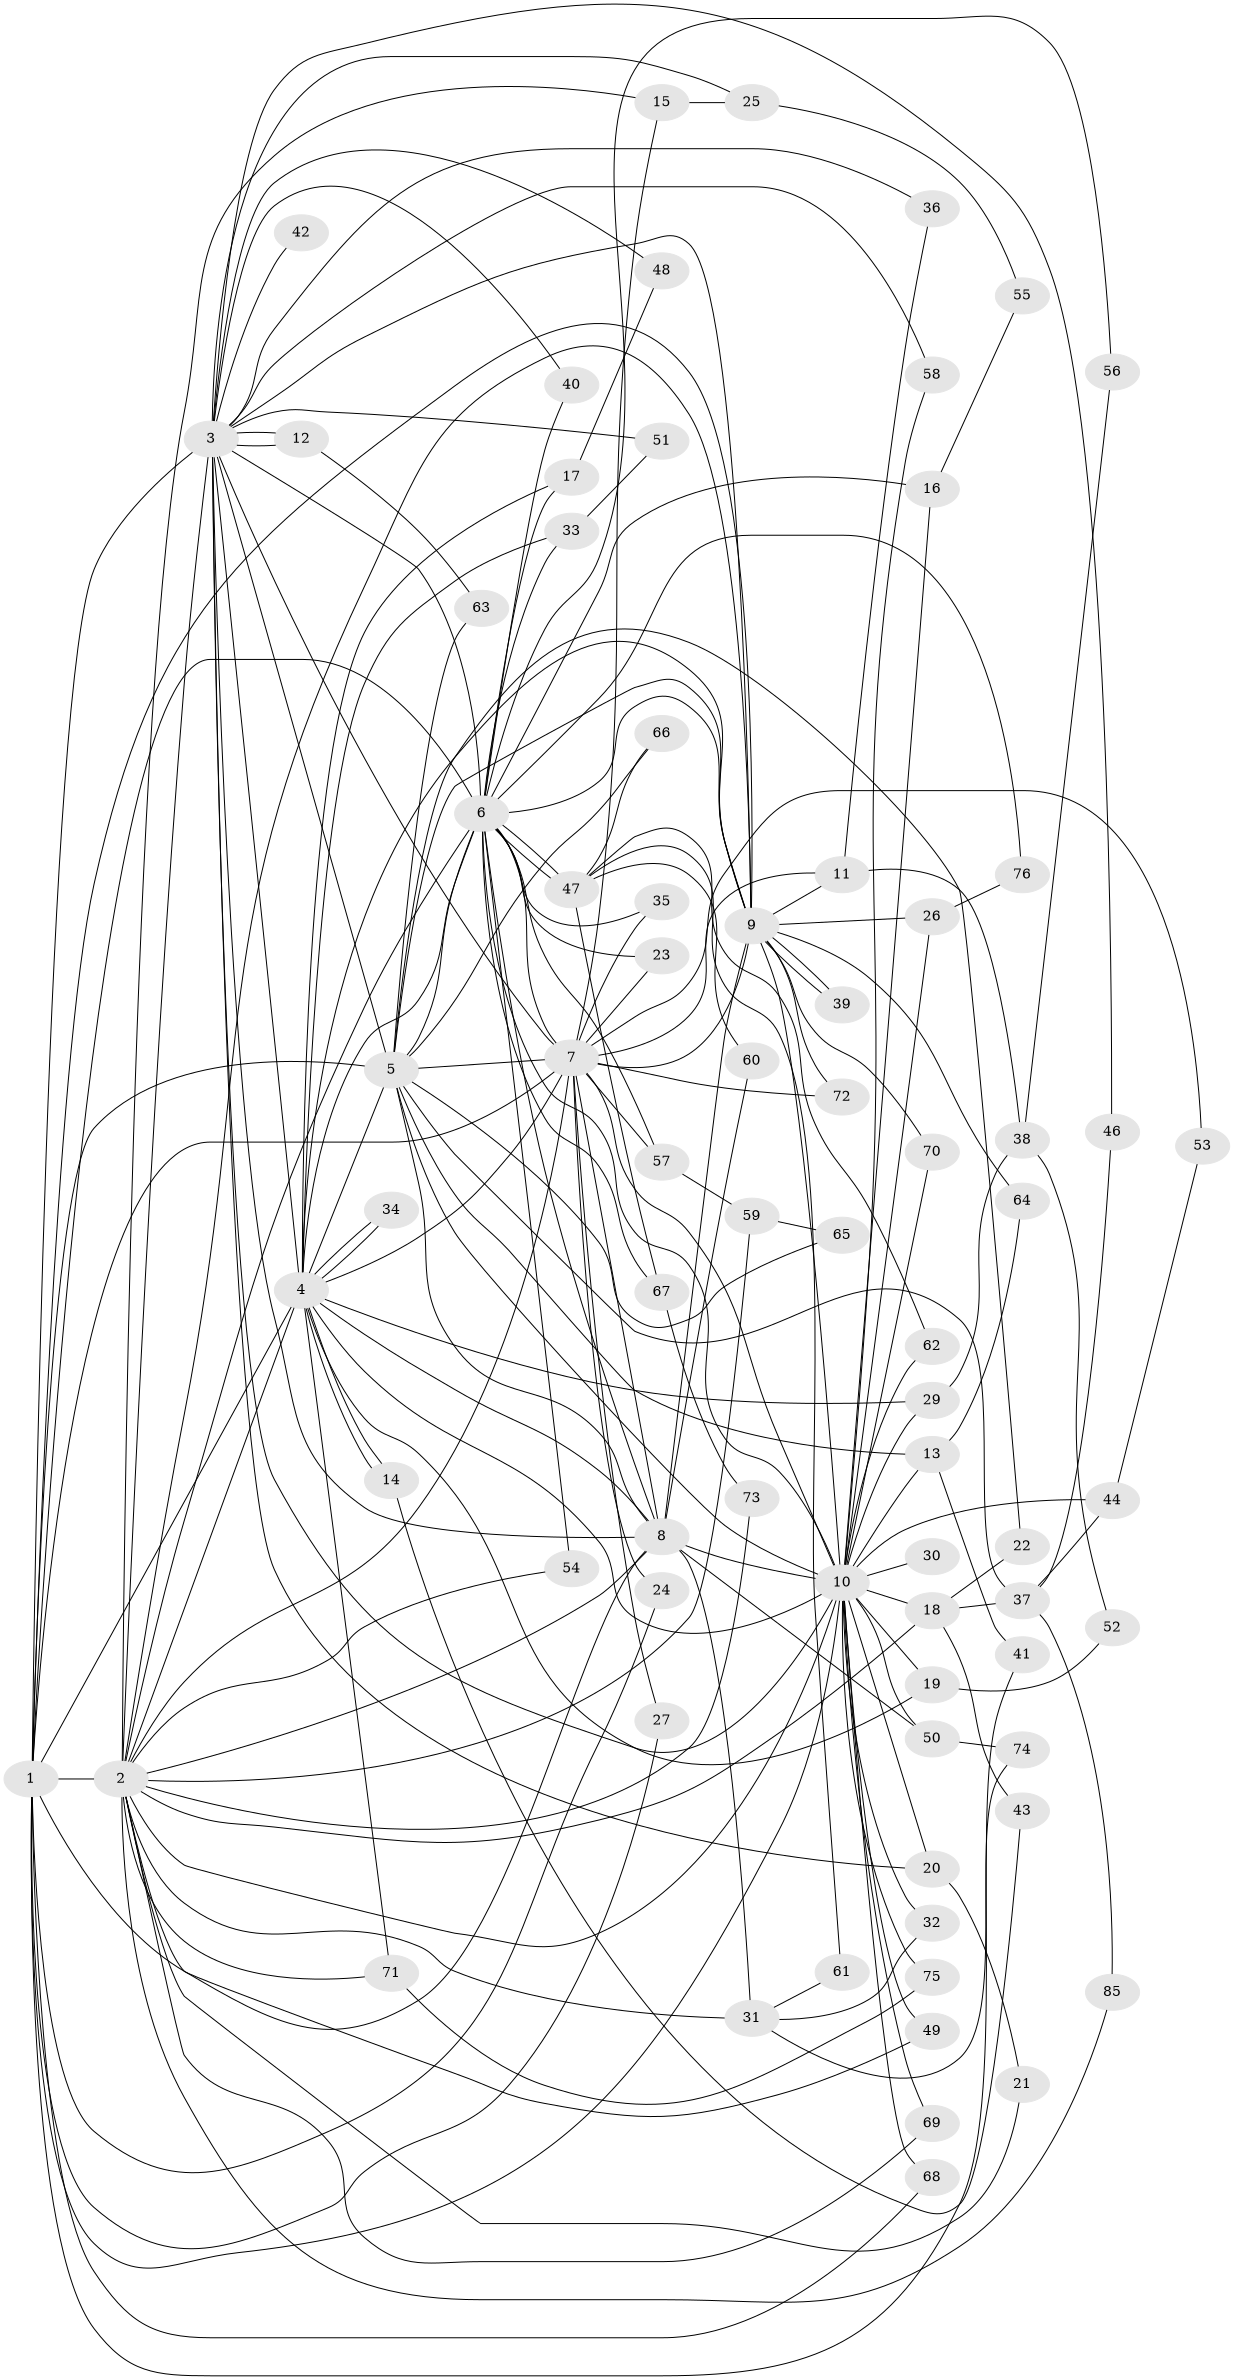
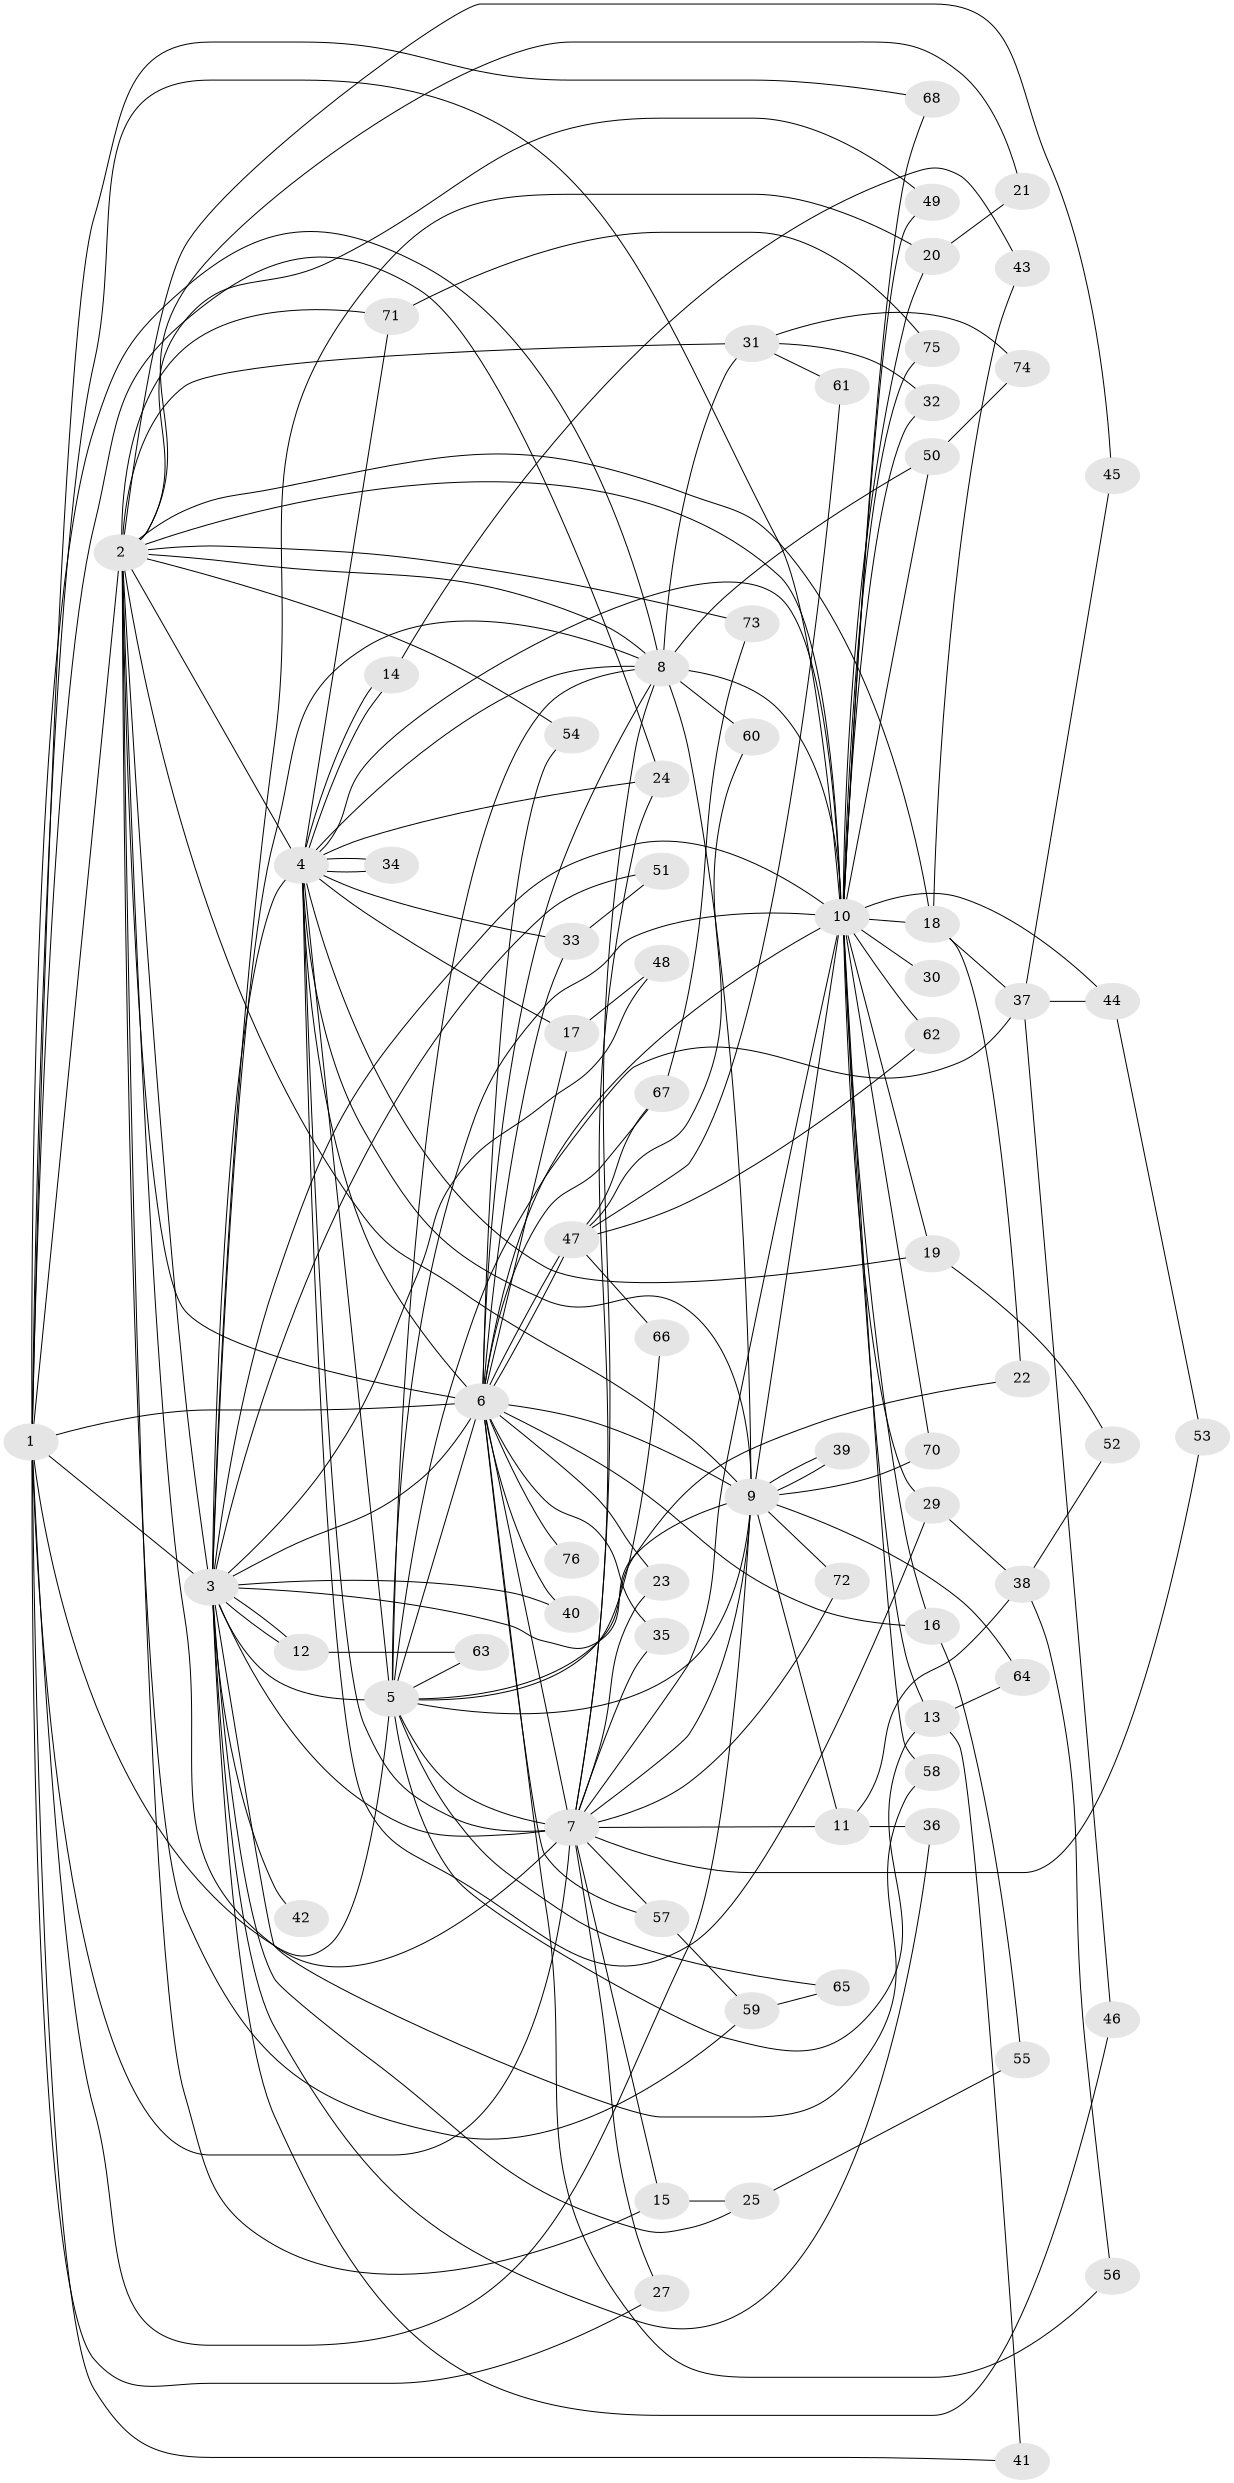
(932, 917) -> none
(173, 1523) -> (477, 809)
(1113, 1992) -> (1113, 476)
(932, 2123) -> none
